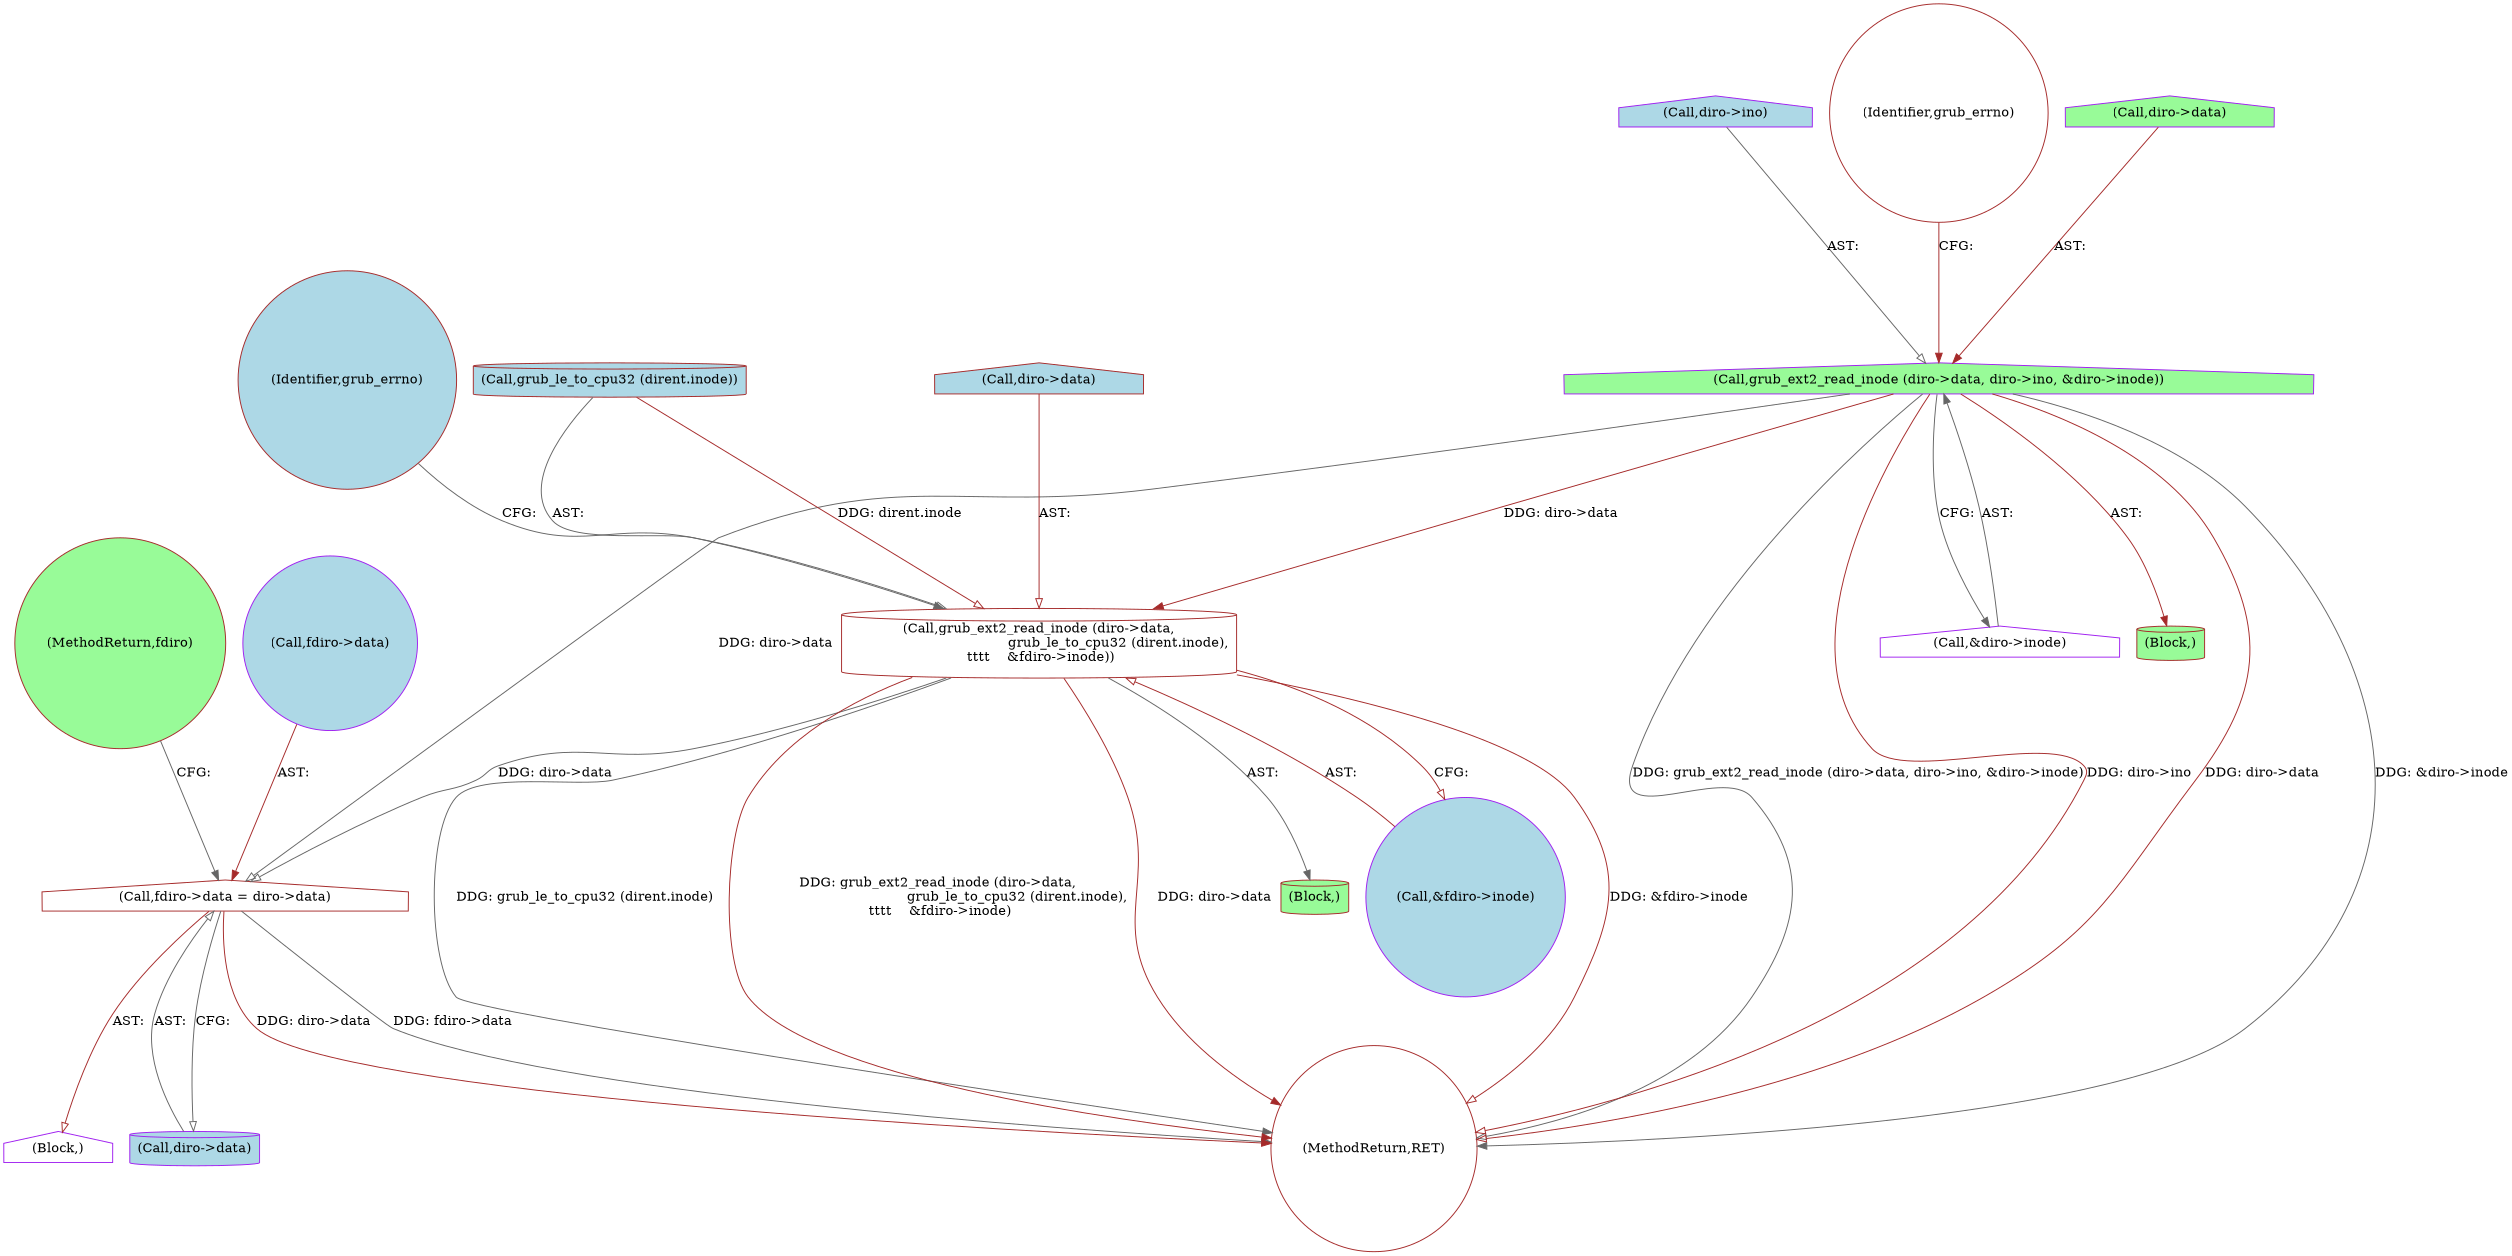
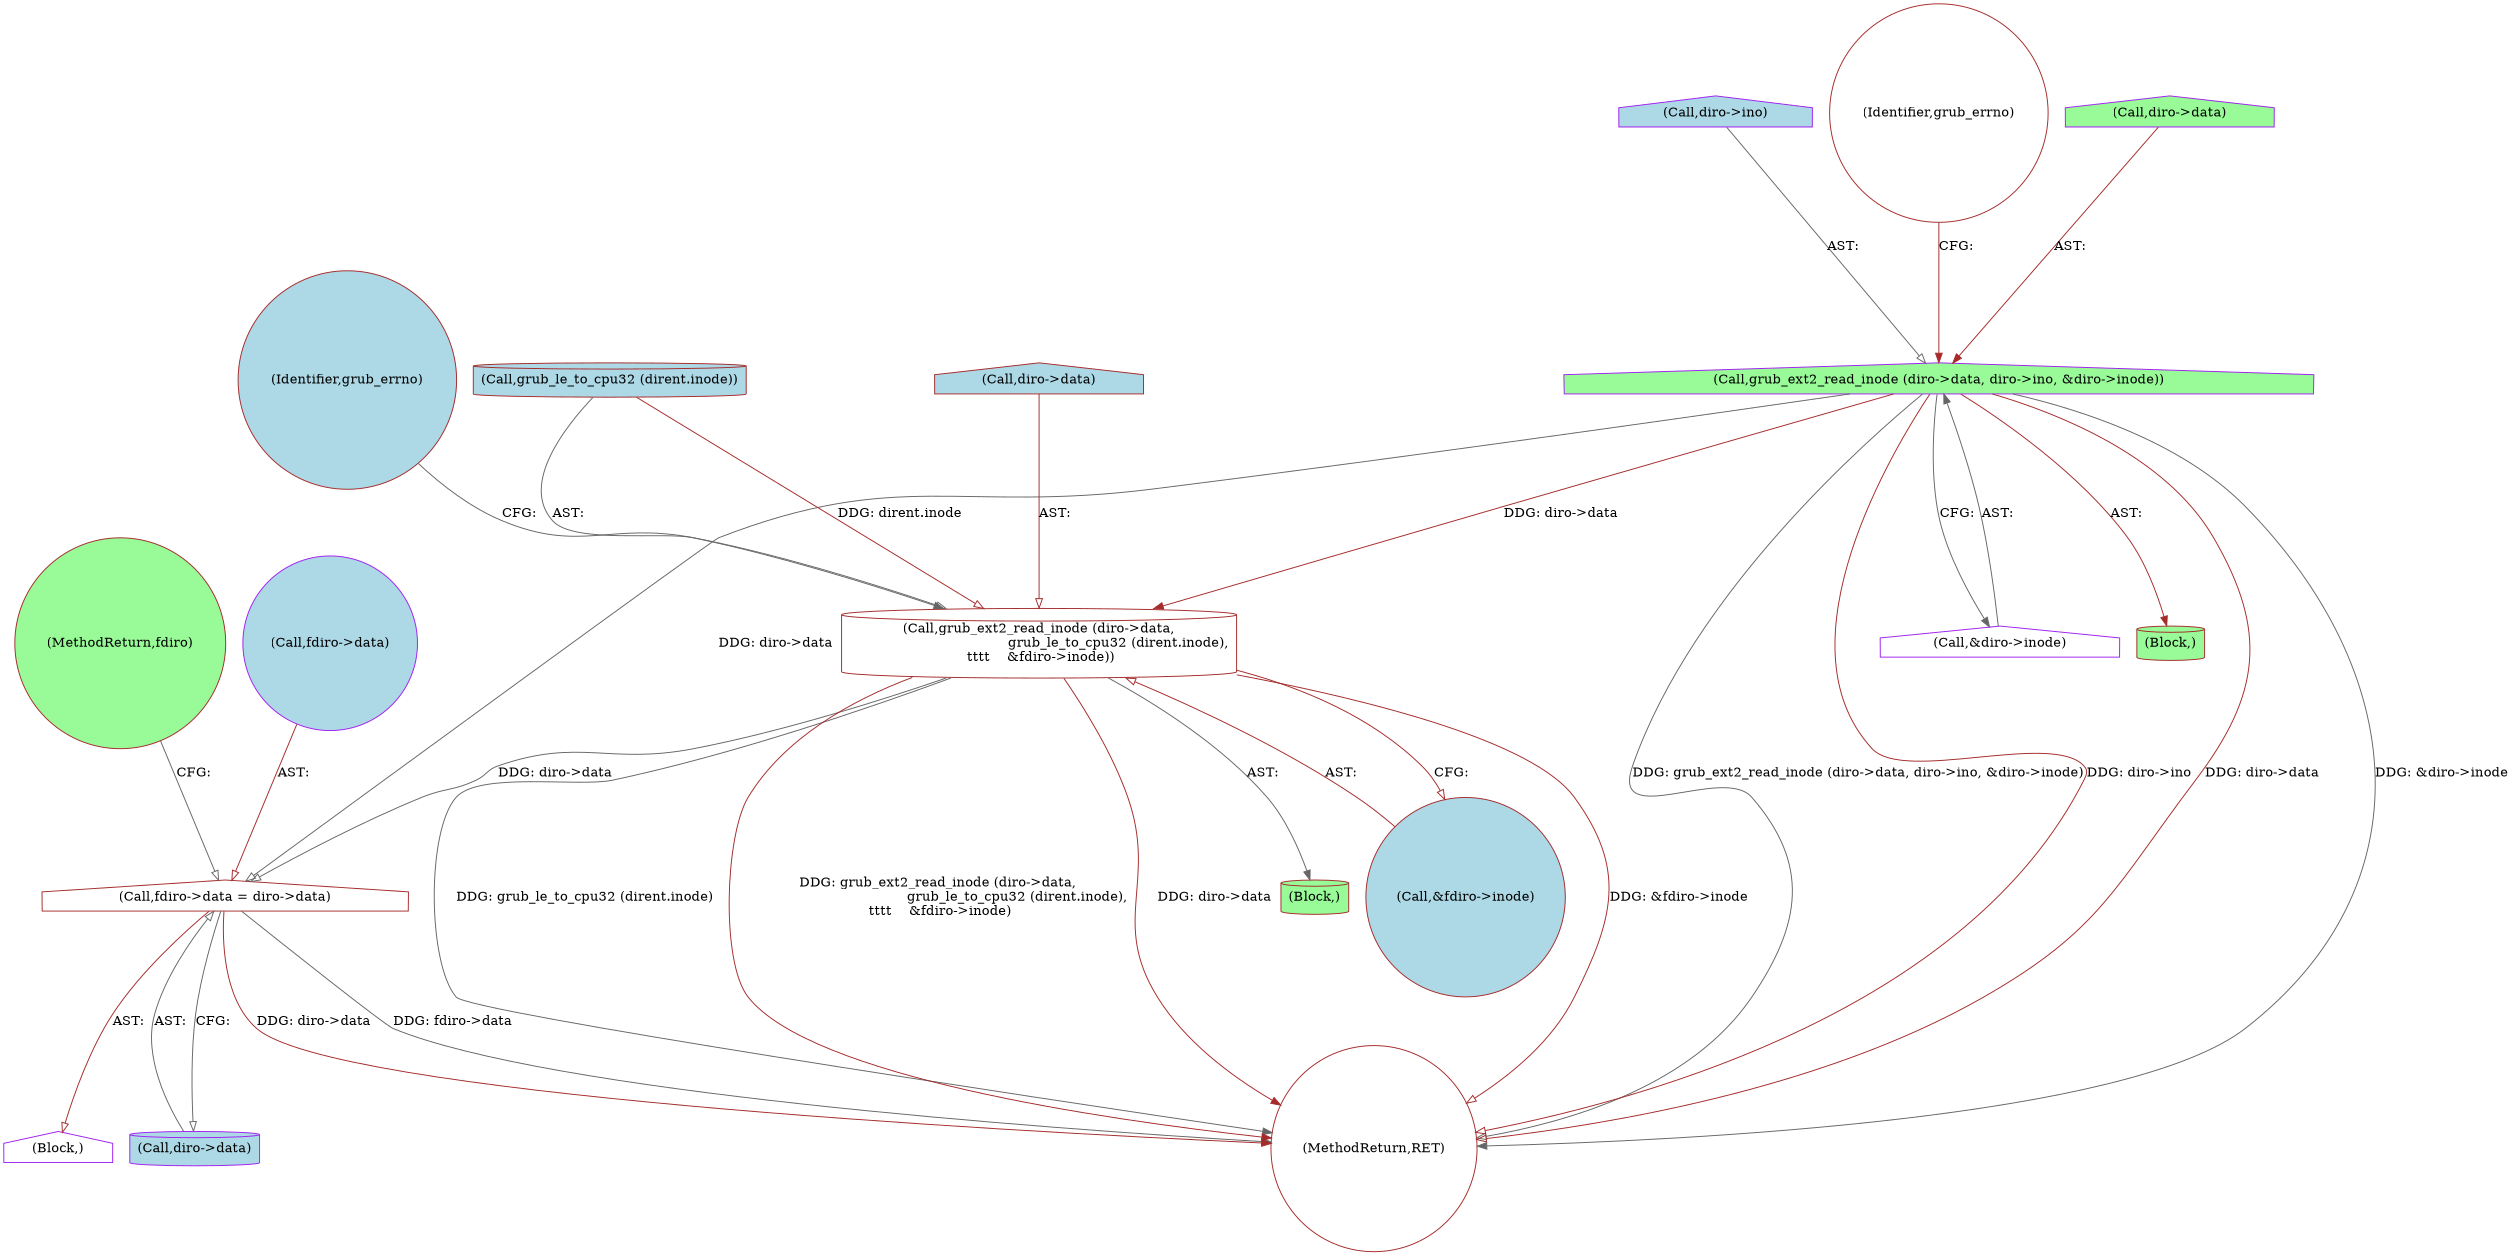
(266, 798) -> (266, 798)
(188, 806) -> (188, 806)
(1466, 897) -> (1466, 897)
